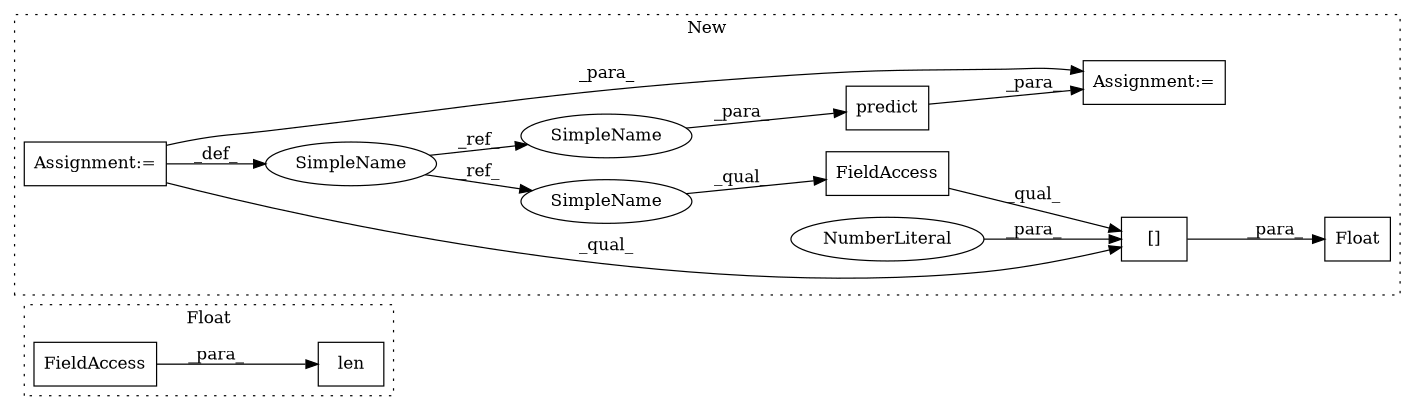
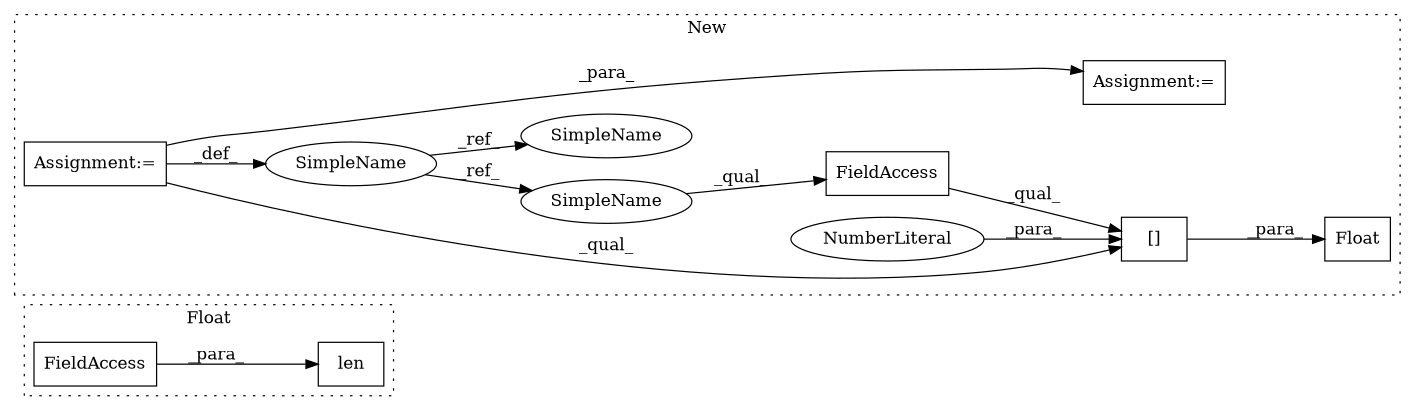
(887, 108) -> none
